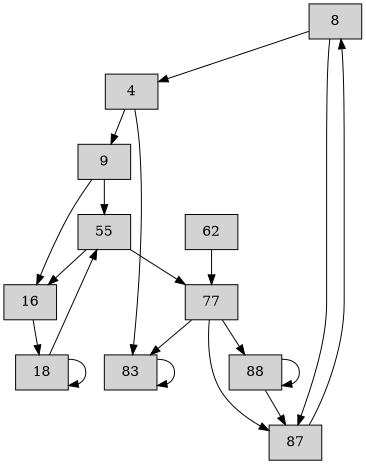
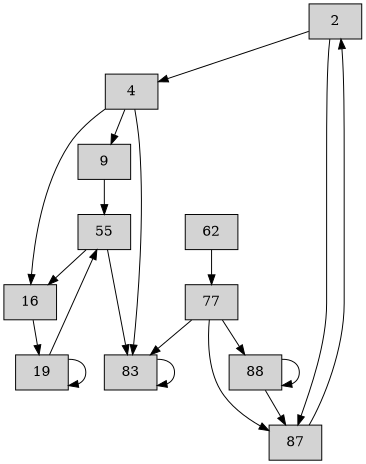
(335, 21) -> (335, 21)
(63, 226) -> (50, 183)
(154, 264) -> (117, 297)
(42, 372) -> (42, 372)
